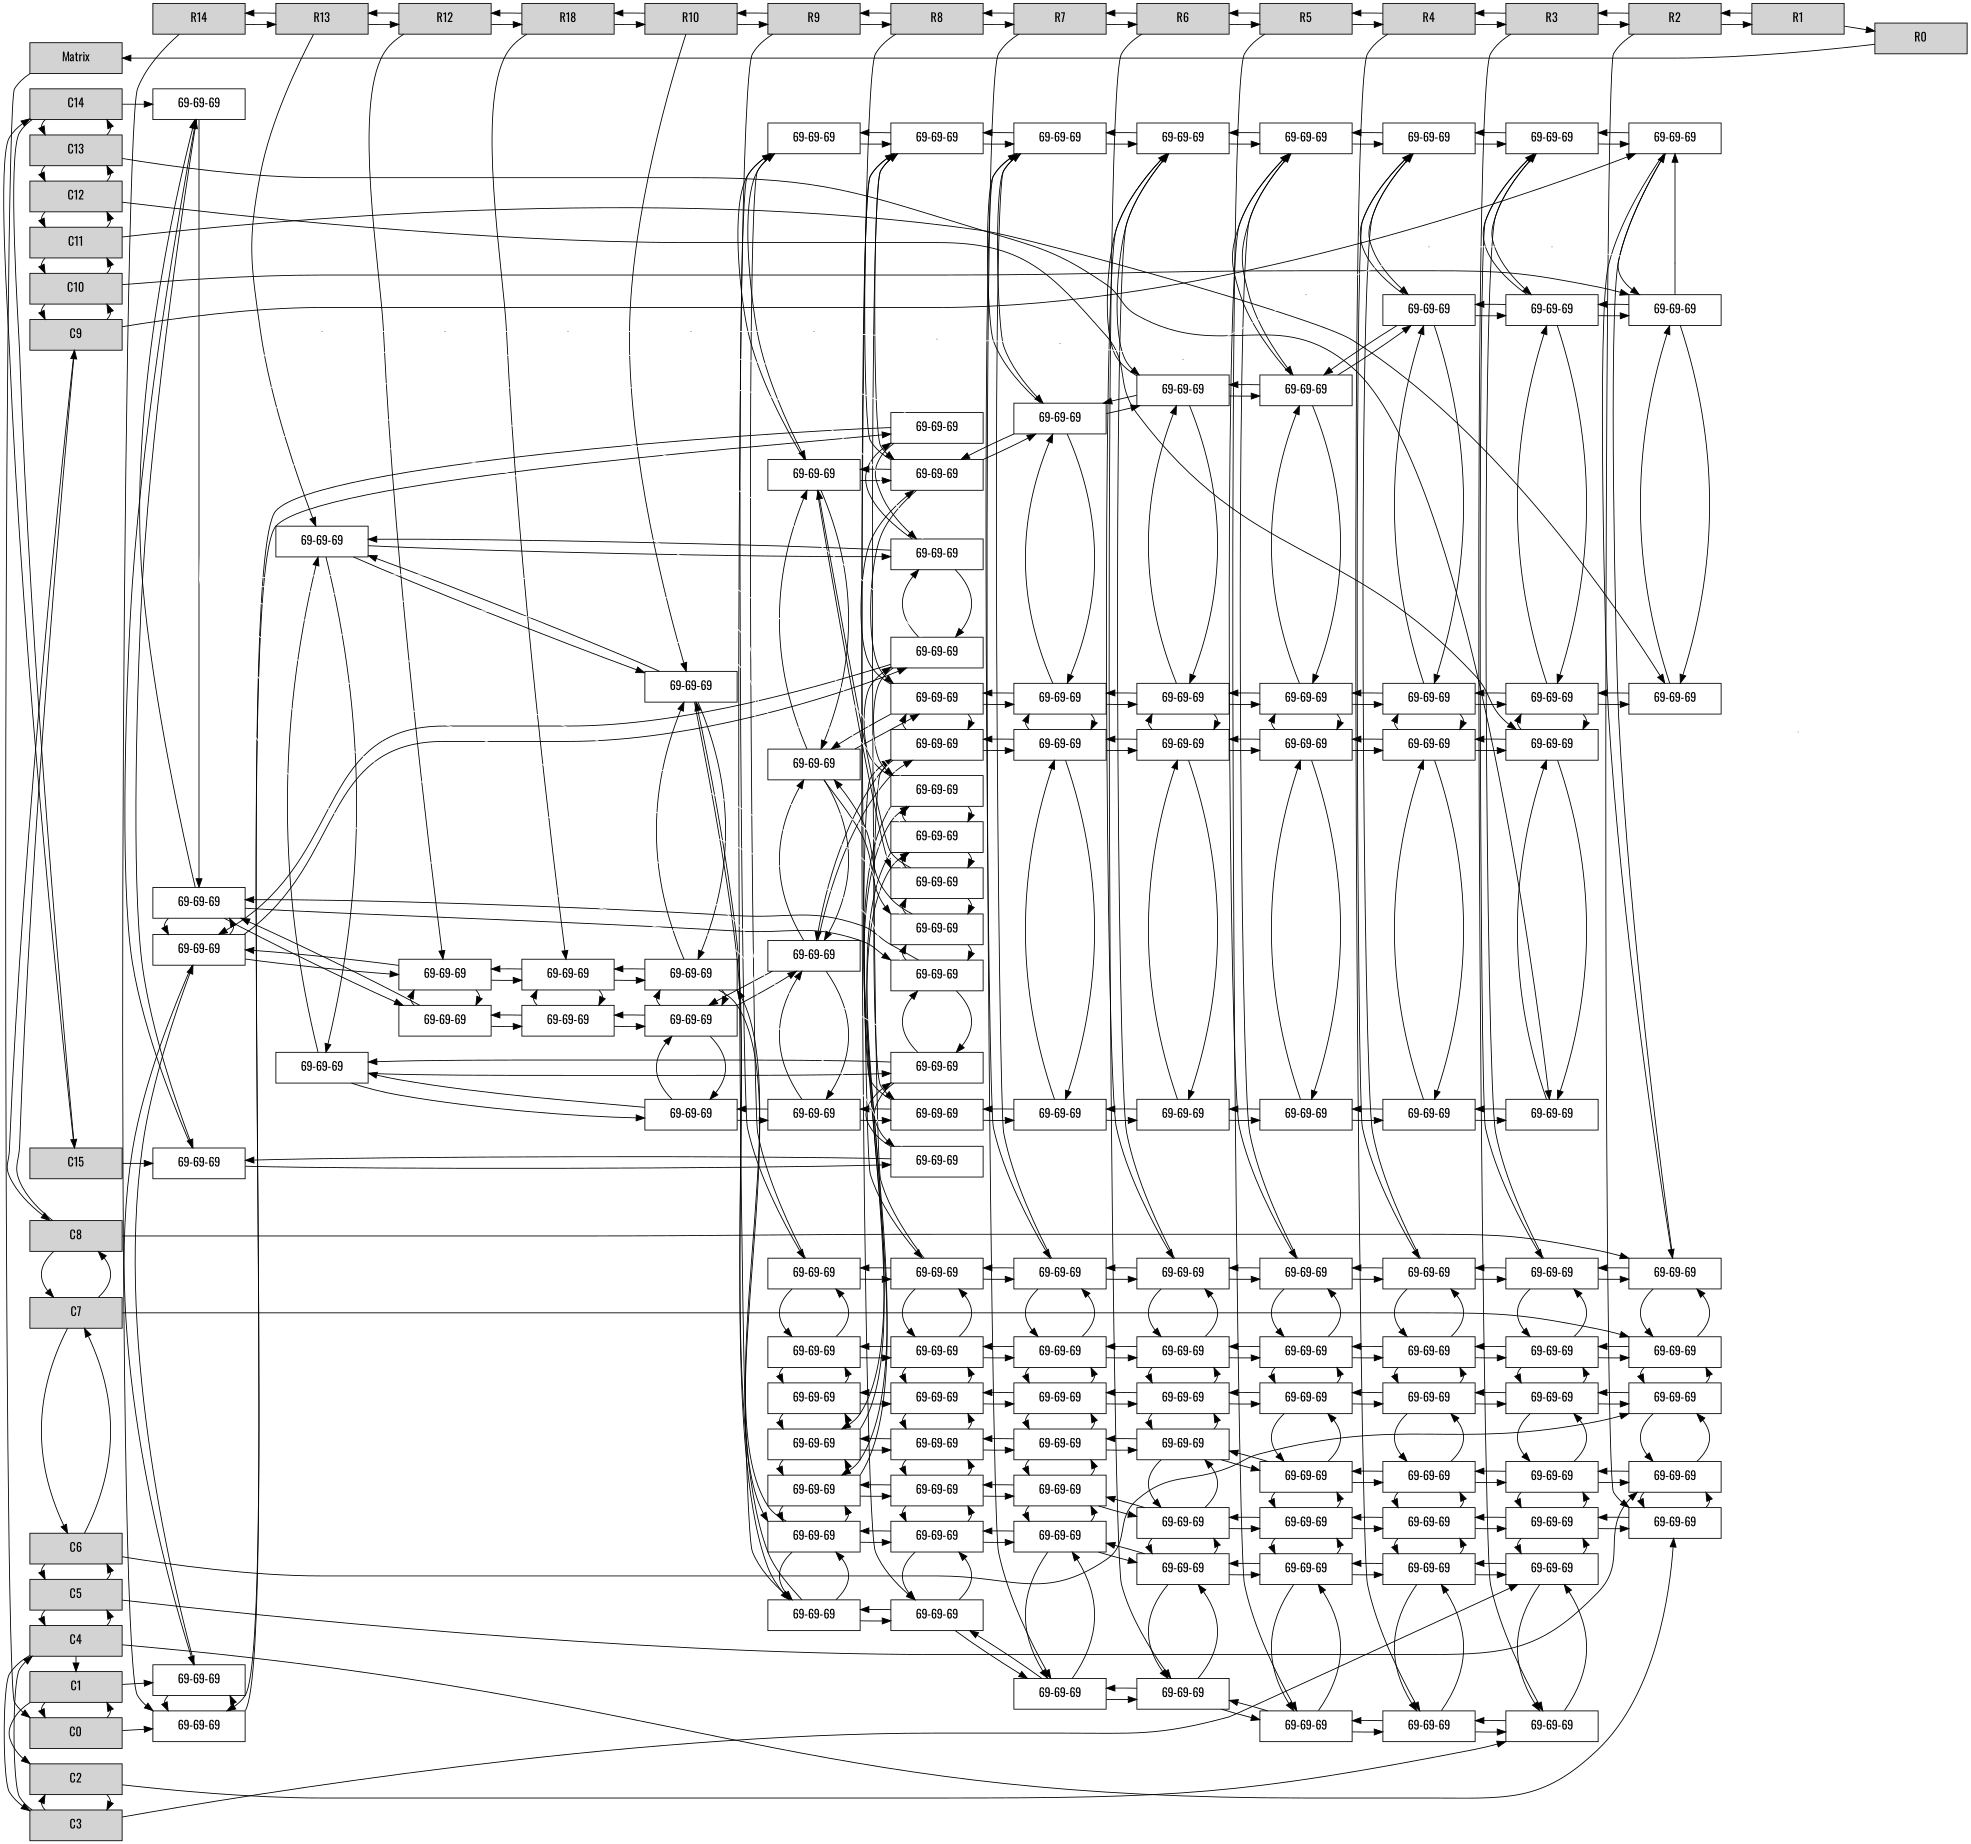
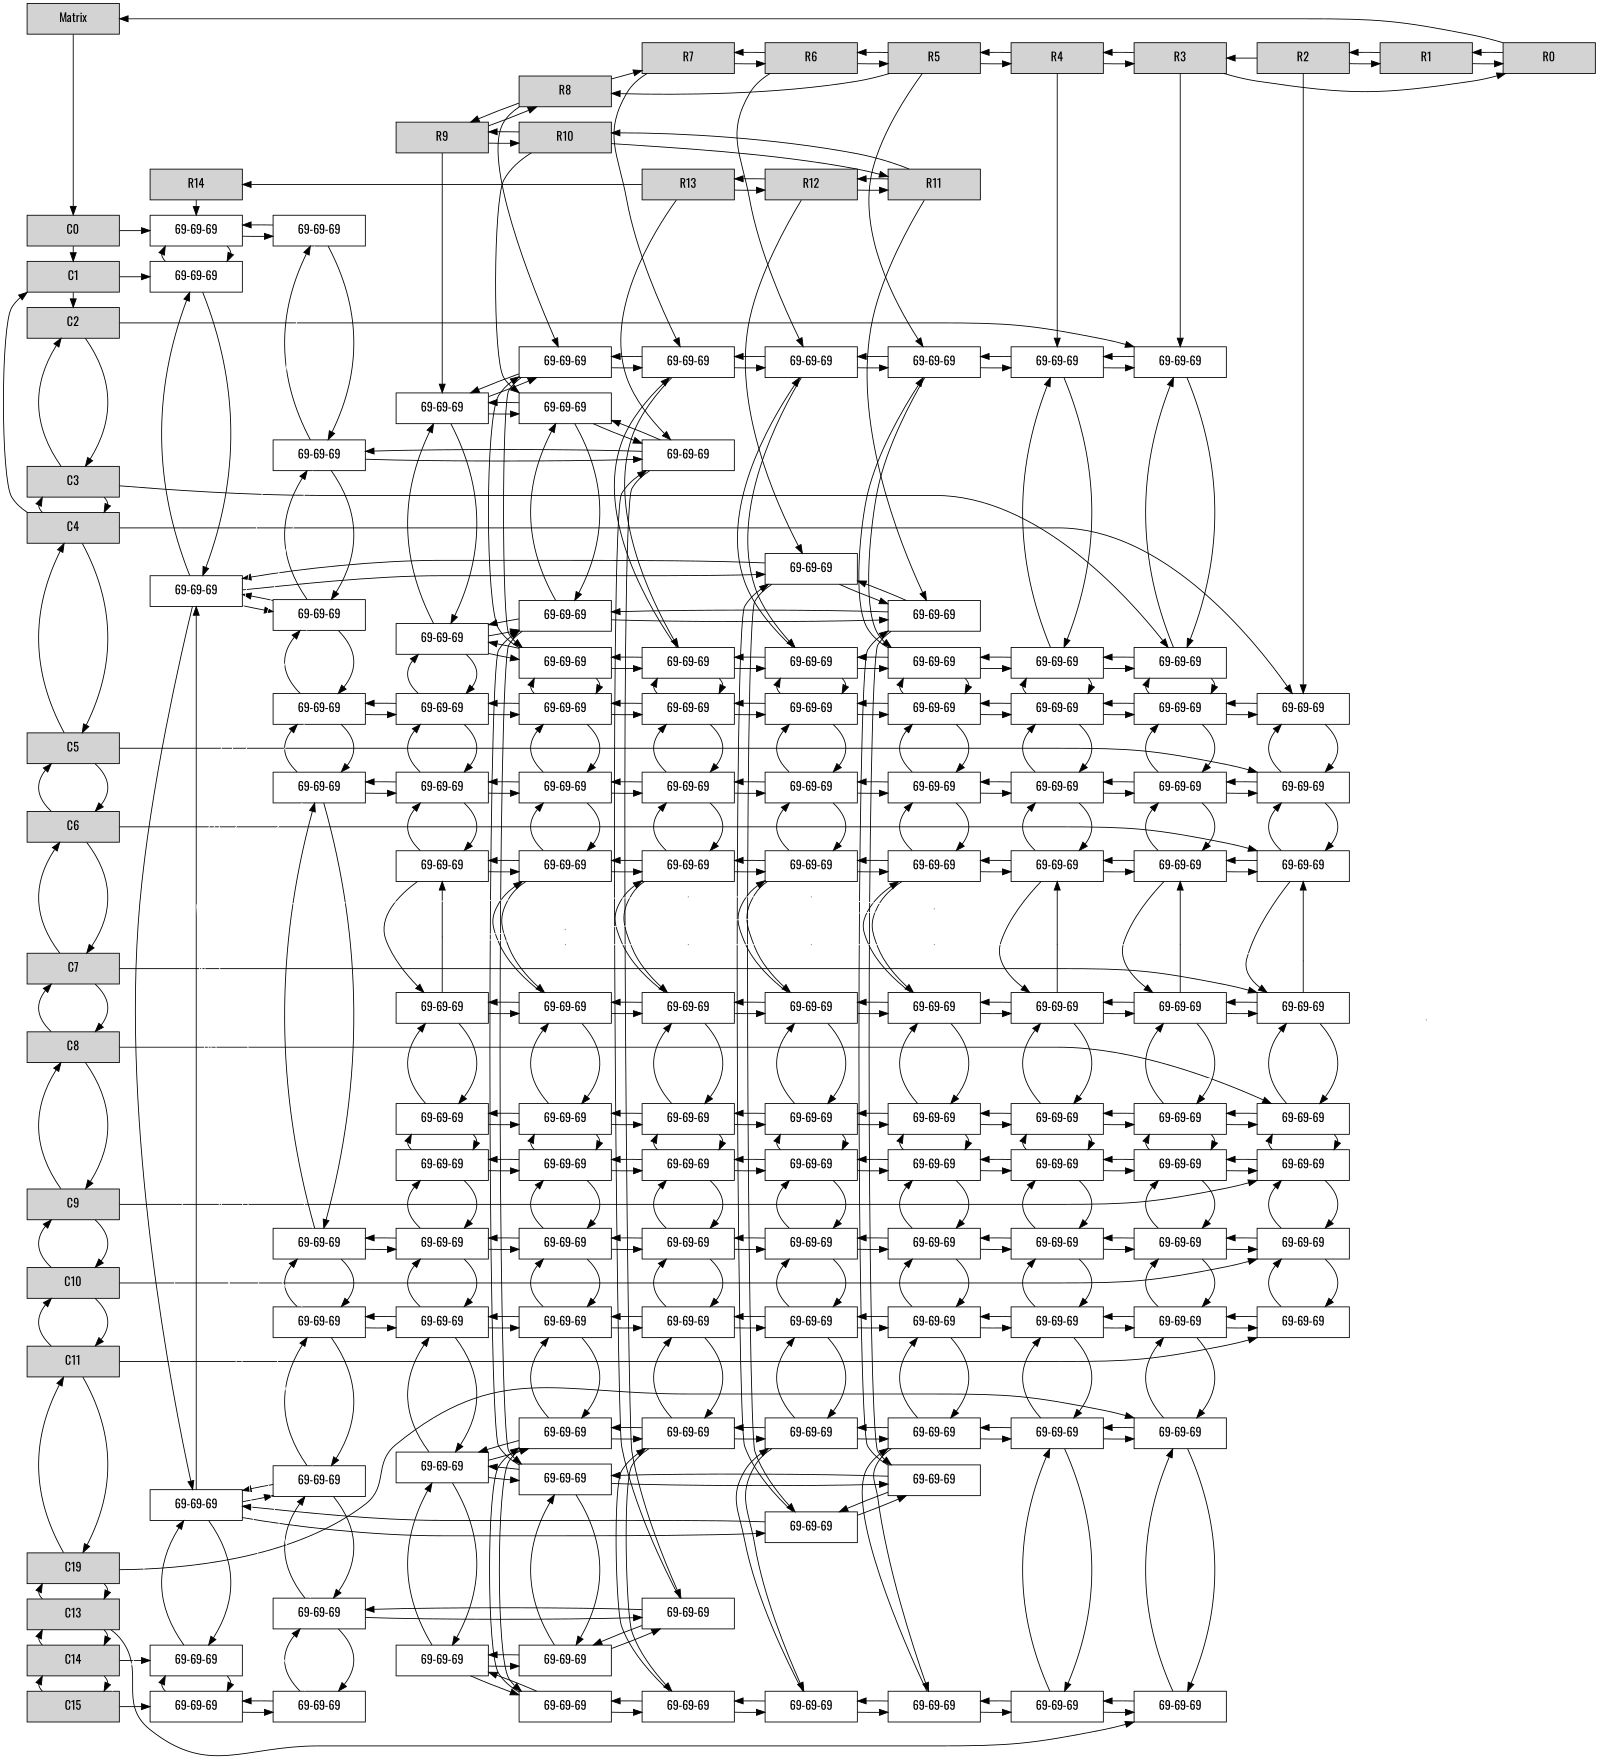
(1003, 13) -> (762, 91)
(568, 19) -> (934, 184)
(256, 25) -> none
(1609, 25) -> (1360, 92)
none -> (1492, 52)
(76, 196) -> (73, 1568)
(43, 1706) -> none
